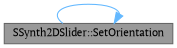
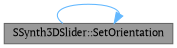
(89, 34) -> (89, 34)
